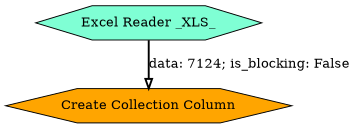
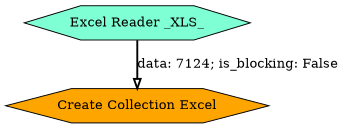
(149, 106) -> (137, 106)
